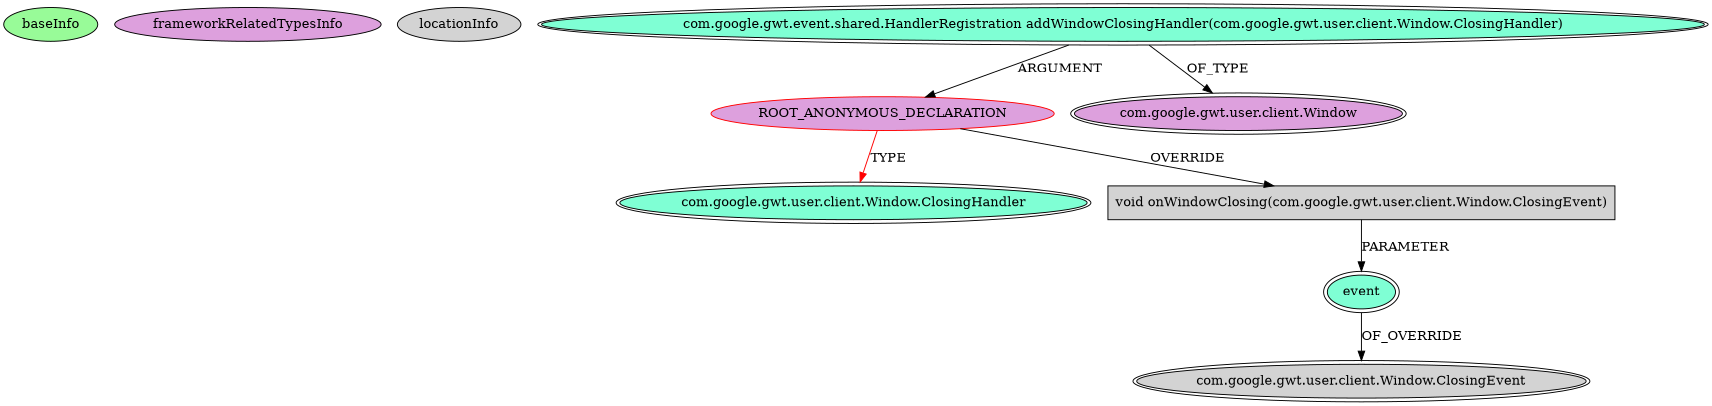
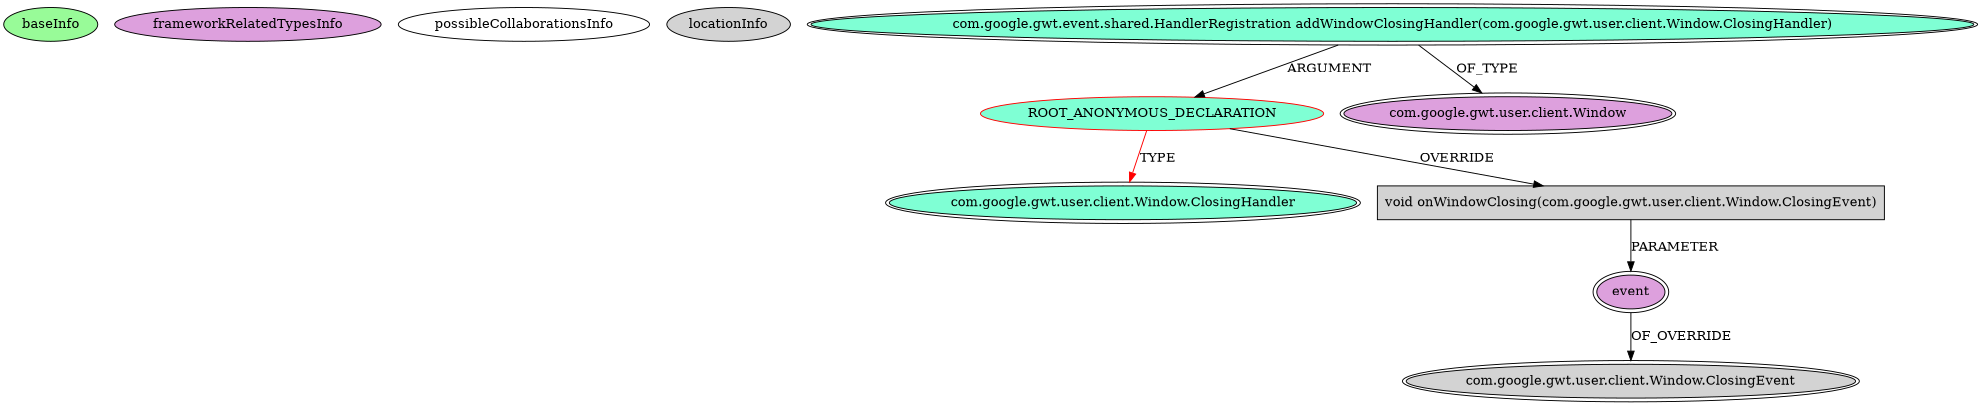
none -> (524, 24)
(883, 114) -> (1152, 114)
(1361, 292) -> (1631, 292)
